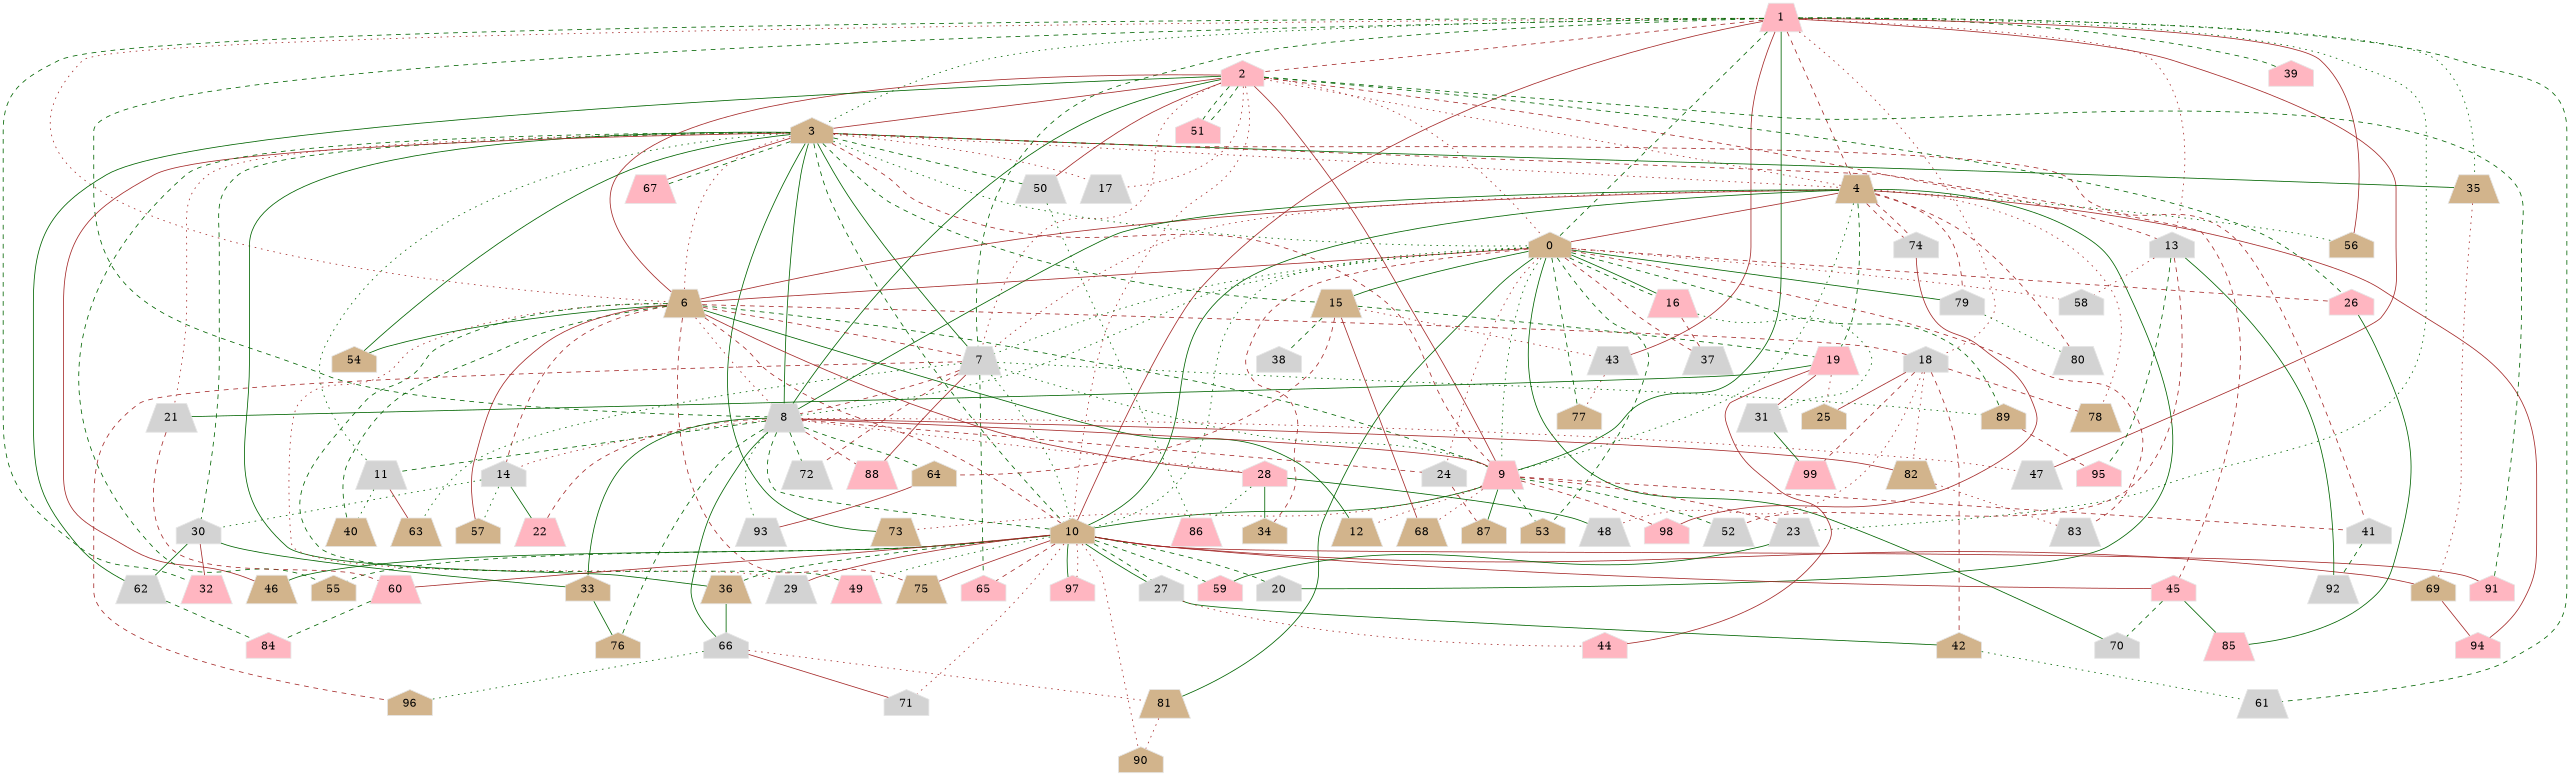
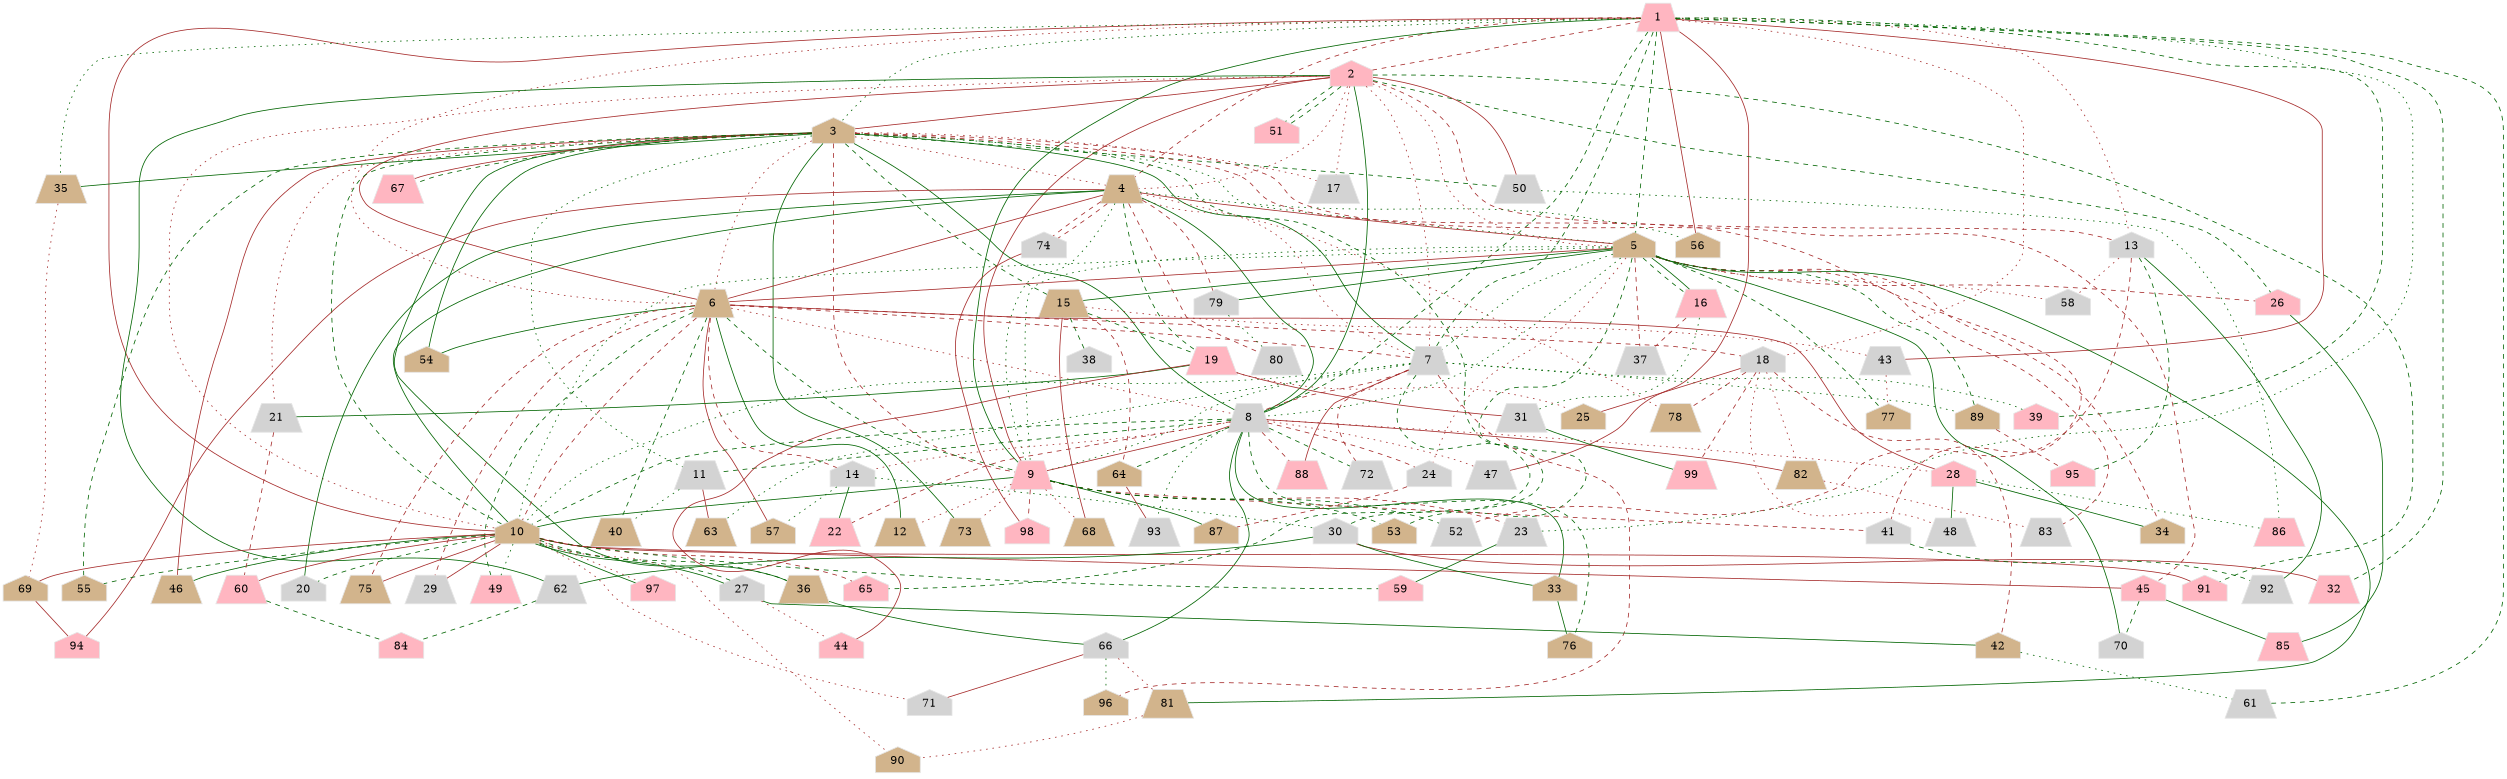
(1550, 246) -> (1634, 246)
none -> (1794, 378)
(290, 521) -> (528, 404)
